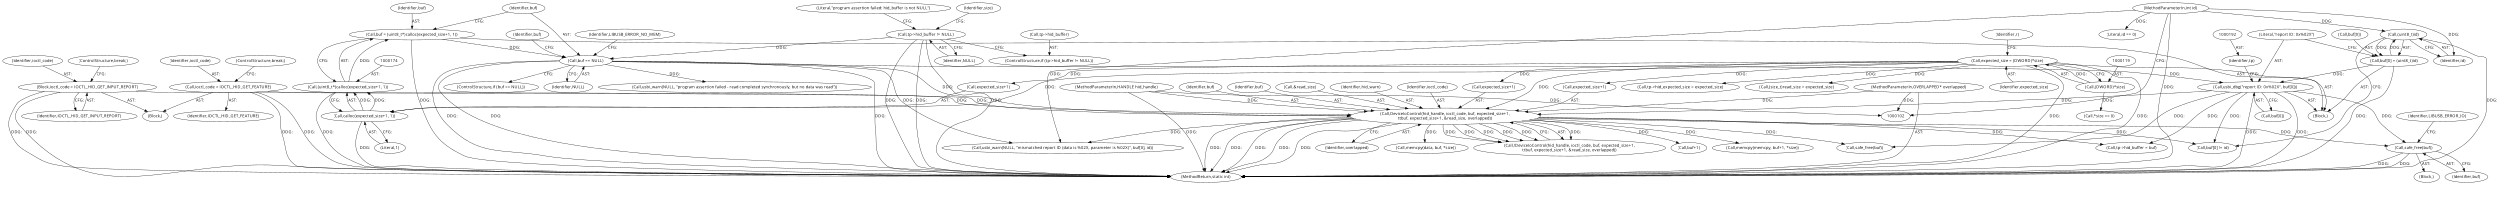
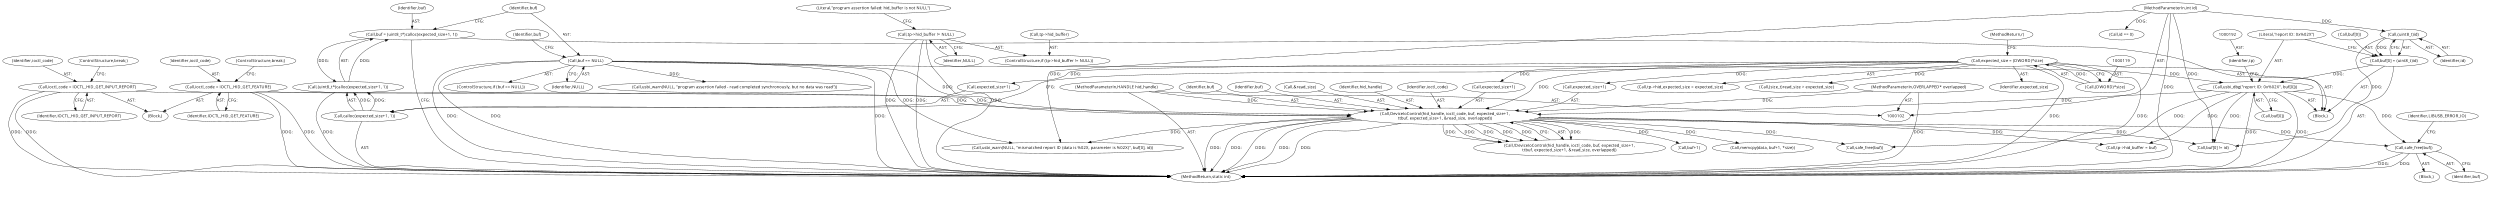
(979, 8) -> none
(2338, 15) -> (2188, 76)
(625, 35) -> none
(2007, 35) -> (2007, 35)
(2122, 35) -> (2122, 35)
(502, 48) -> none
(753, 48) -> none
(1000, 48) -> (1000, 48)
(2396, 48) -> (2396, 48)
(2430, 48) -> (2430, 48)
(324, 61) -> (324, 61)
(389, 61) -> none
(2162, 61) -> (2162, 61)
(549, 74) -> (549, 74)
(1872, 74) -> (1872, 74)
(2008, 77) -> (2018, 72)
(88, 87) -> (88, 87)
(1051, 87) -> (1051, 87)
(1361, 87) -> (1361, 87)
(2378, 87) -> (2378, 87)
(234, 100) -> (234, 100)
(426, 100) -> (426, 100)
(1556, 100) -> (1556, 100)
(1910, 100) -> (1910, 100)
(330, 102) -> none
none -> (216, 103)
(2099, 116) -> none
(2362, 116) -> (2362, 116)
(1192, 132) -> (1192, 132)
(1920, 132) -> (1920, 132)
(366, 148) -> (366, 148)
(390, 148) -> none
(1347, 148) -> none
(1426, 148) -> none
(1763, 148) -> (1763, 148)
(1938, 173) -> none
